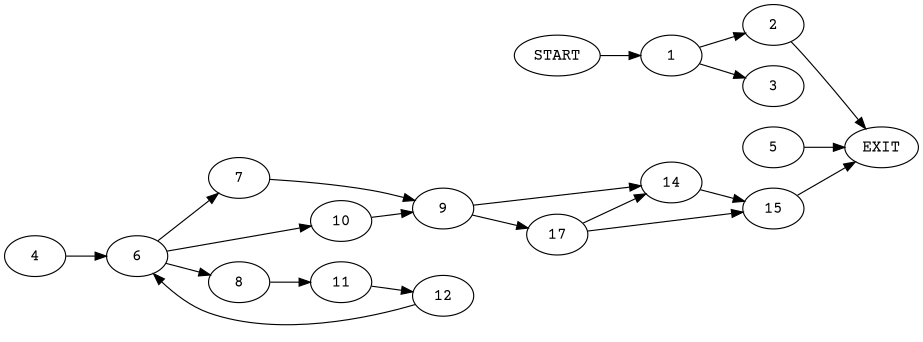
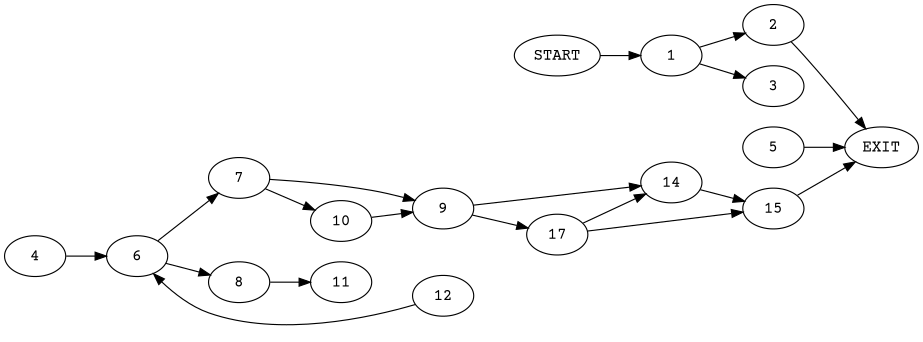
(233, 240) -> (285, 197)
(387, 288) -> none
